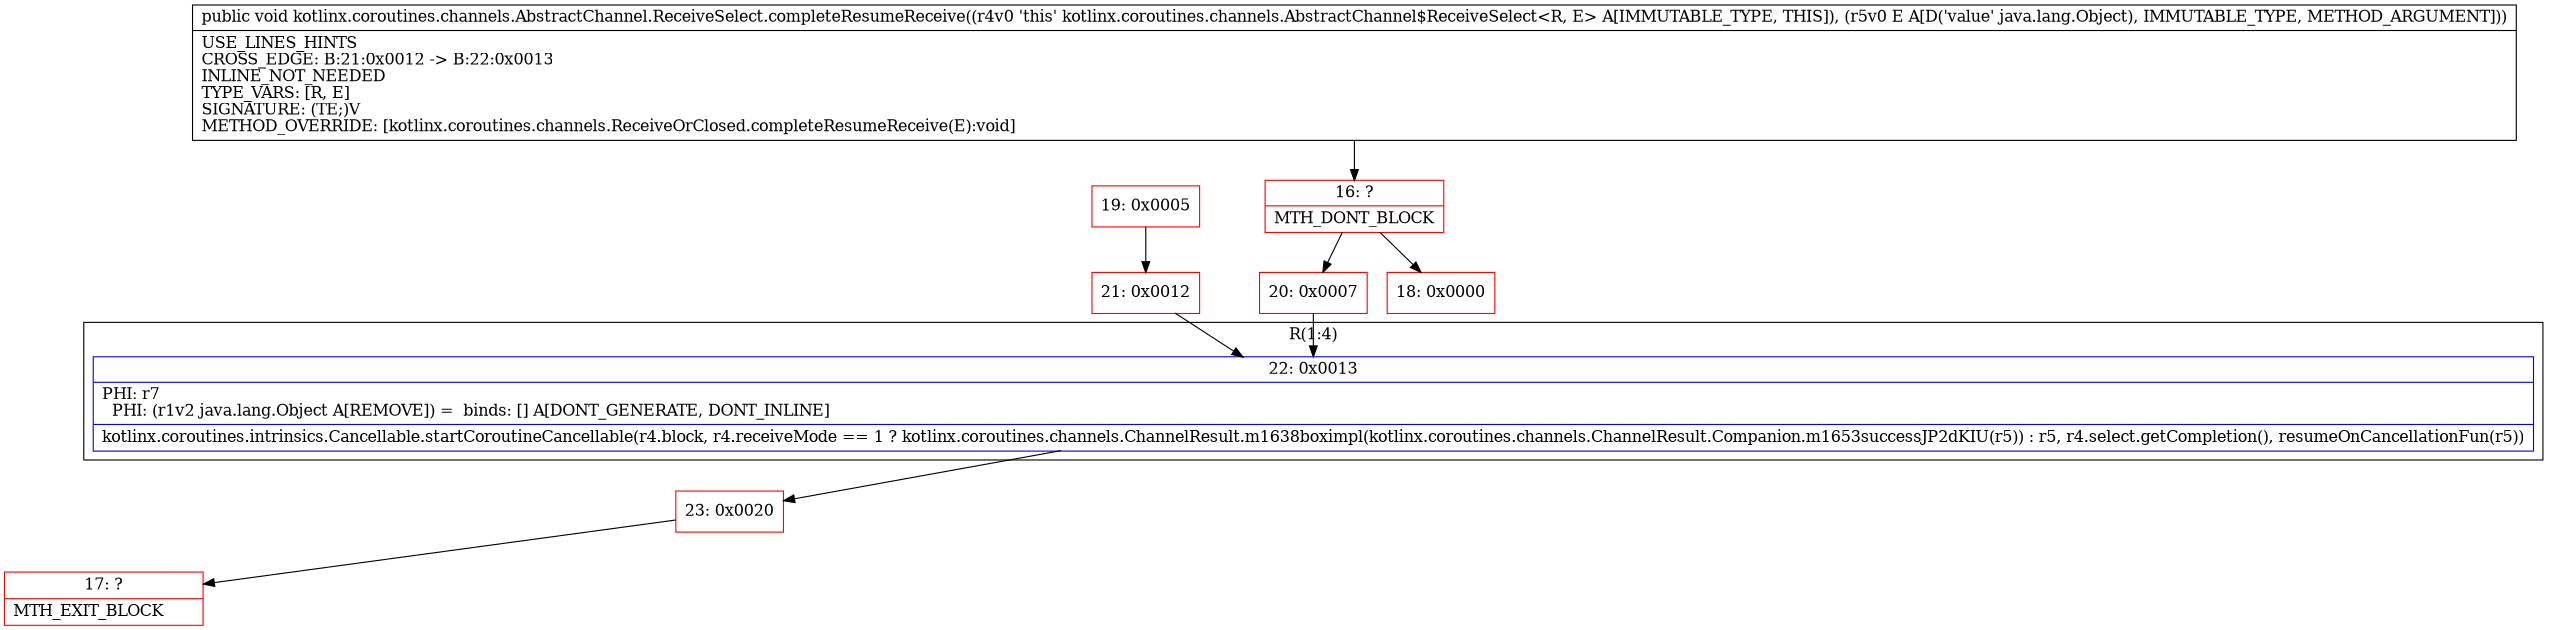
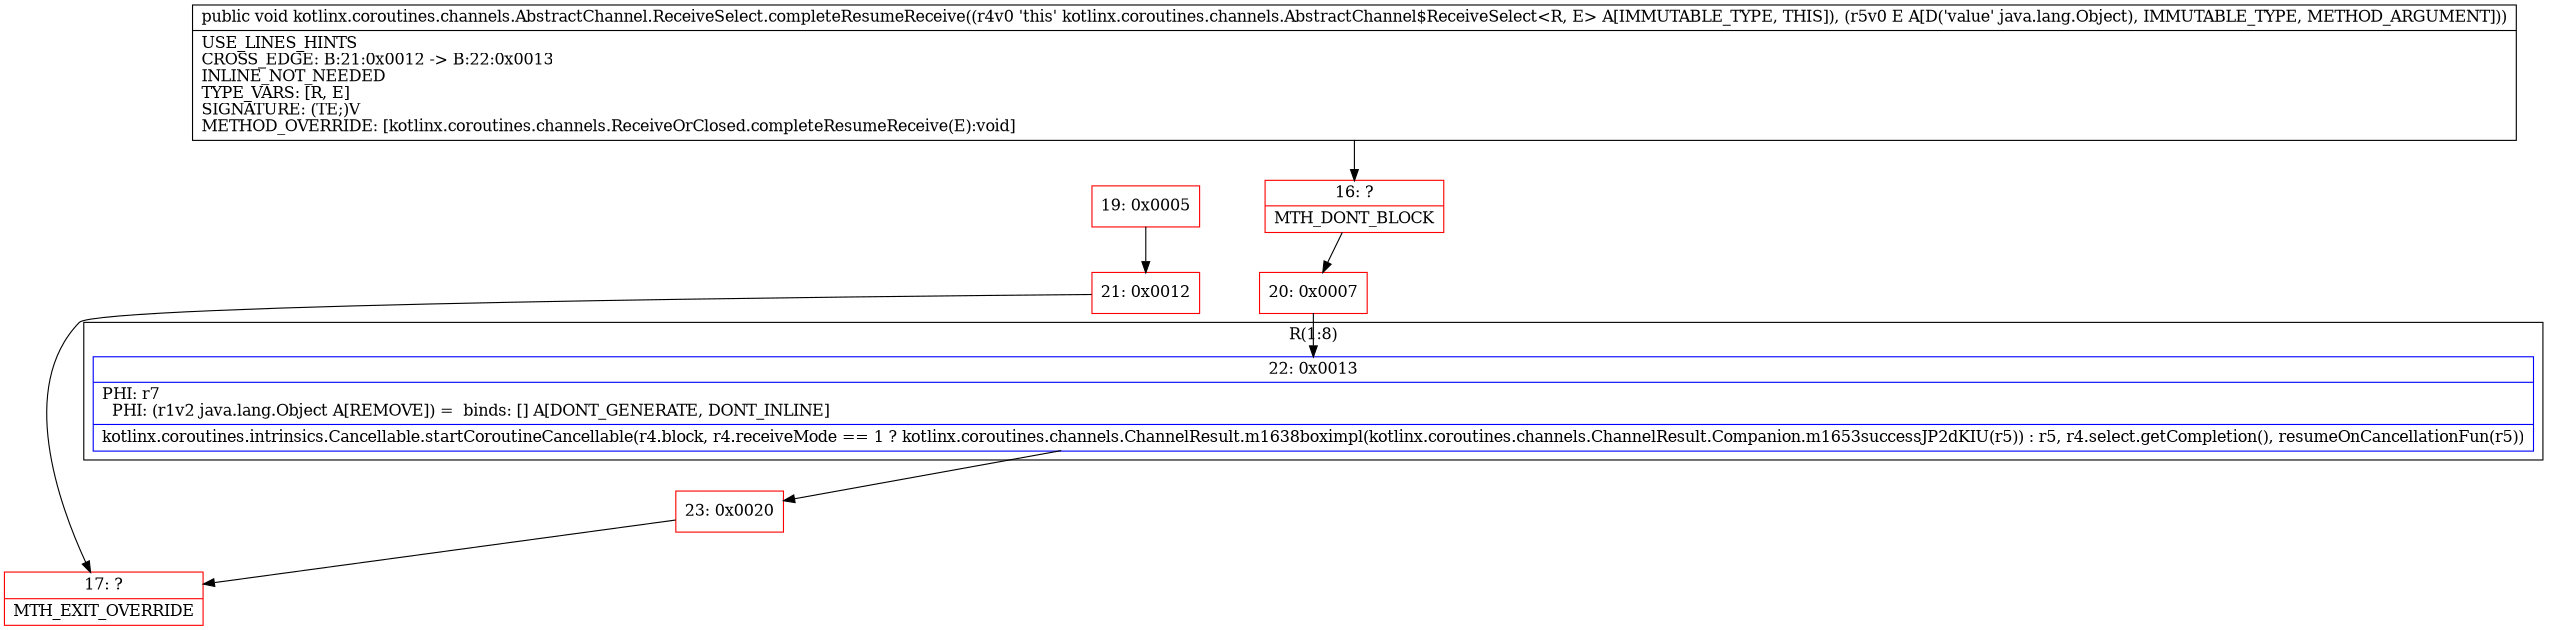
(1441, 293) -> none
(1204, 332) -> (458, 303)
(1313, 335) -> (1313, 335)
(89, 611) -> (104, 611)
